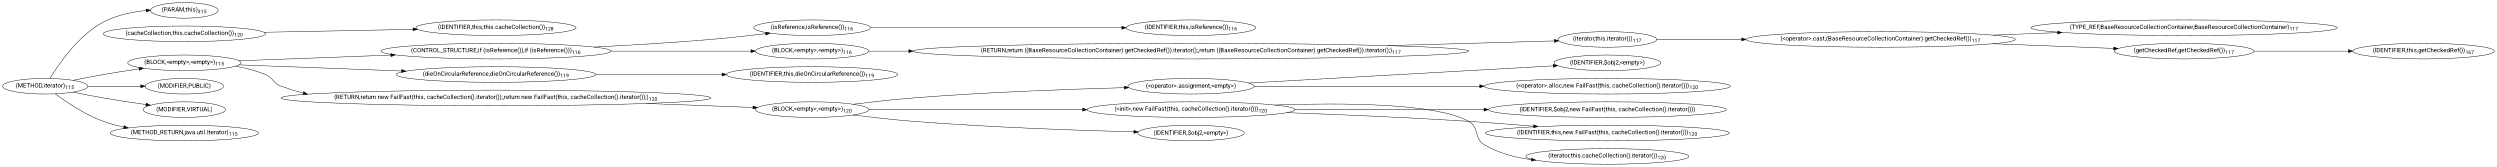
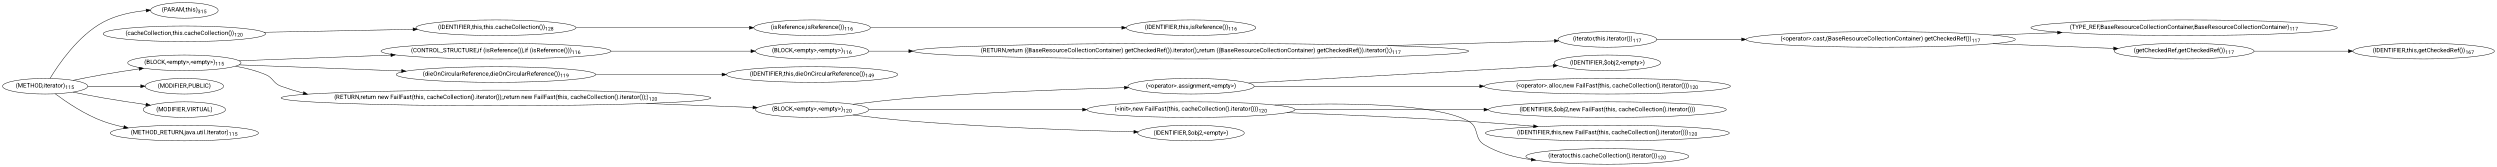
(680, 42) -> (663, 28)
(870, 74) -> (870, 74)
